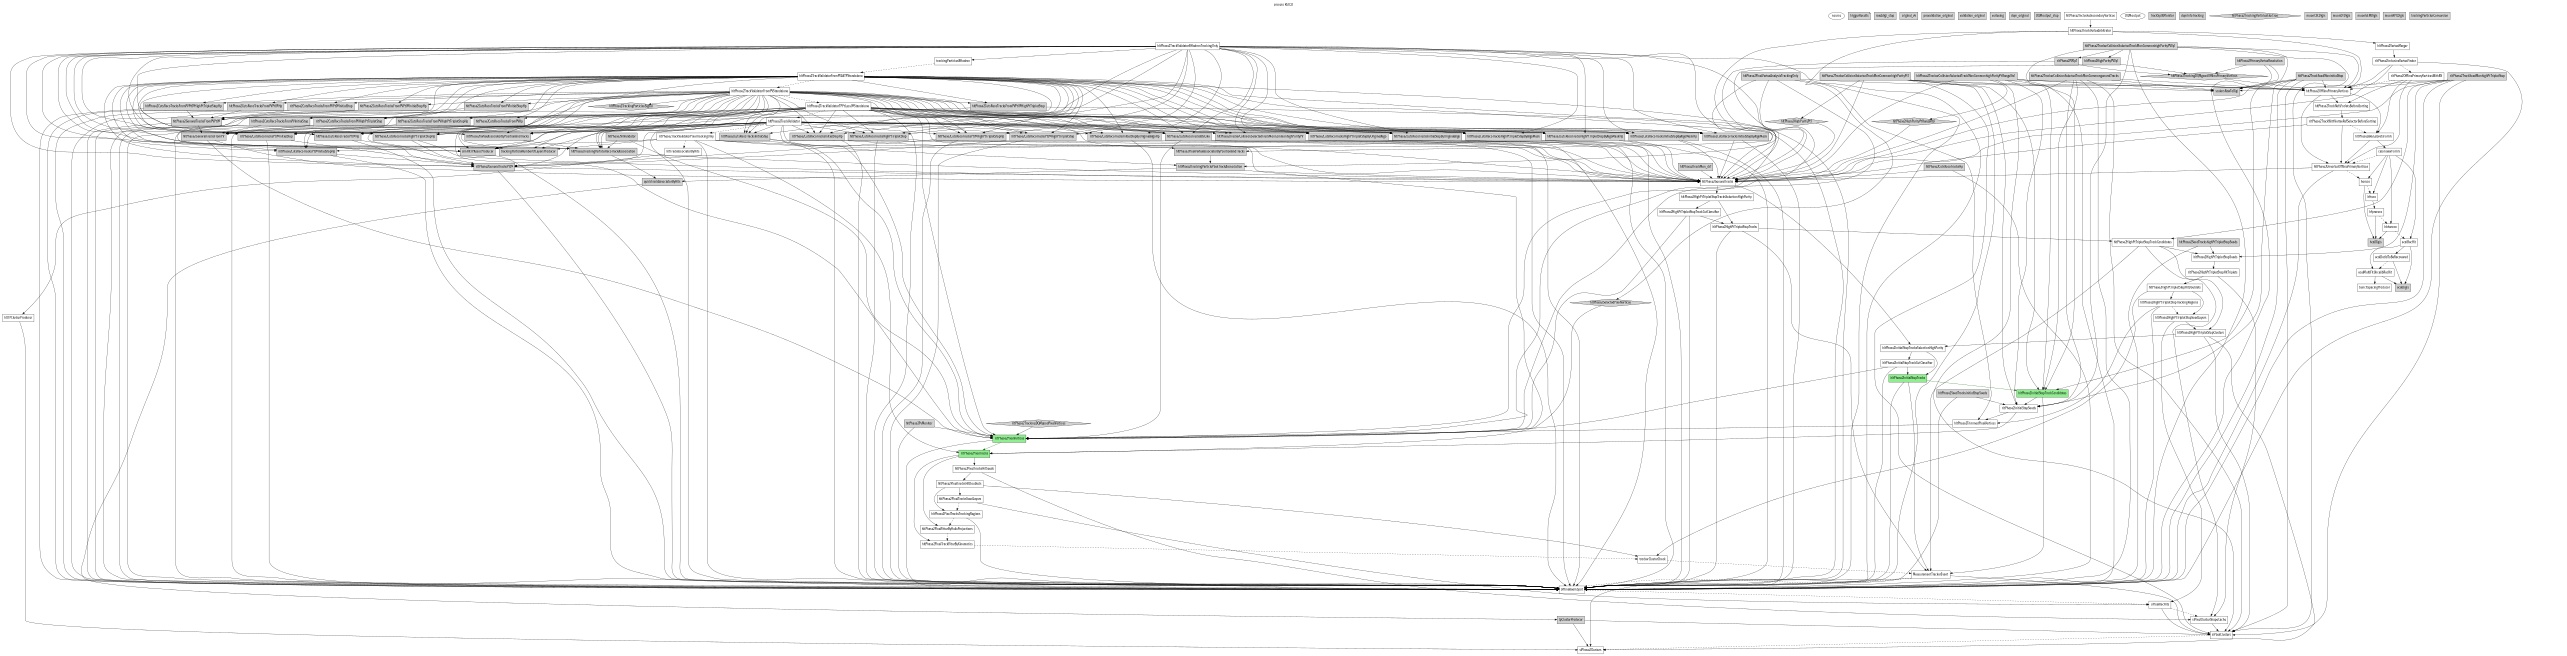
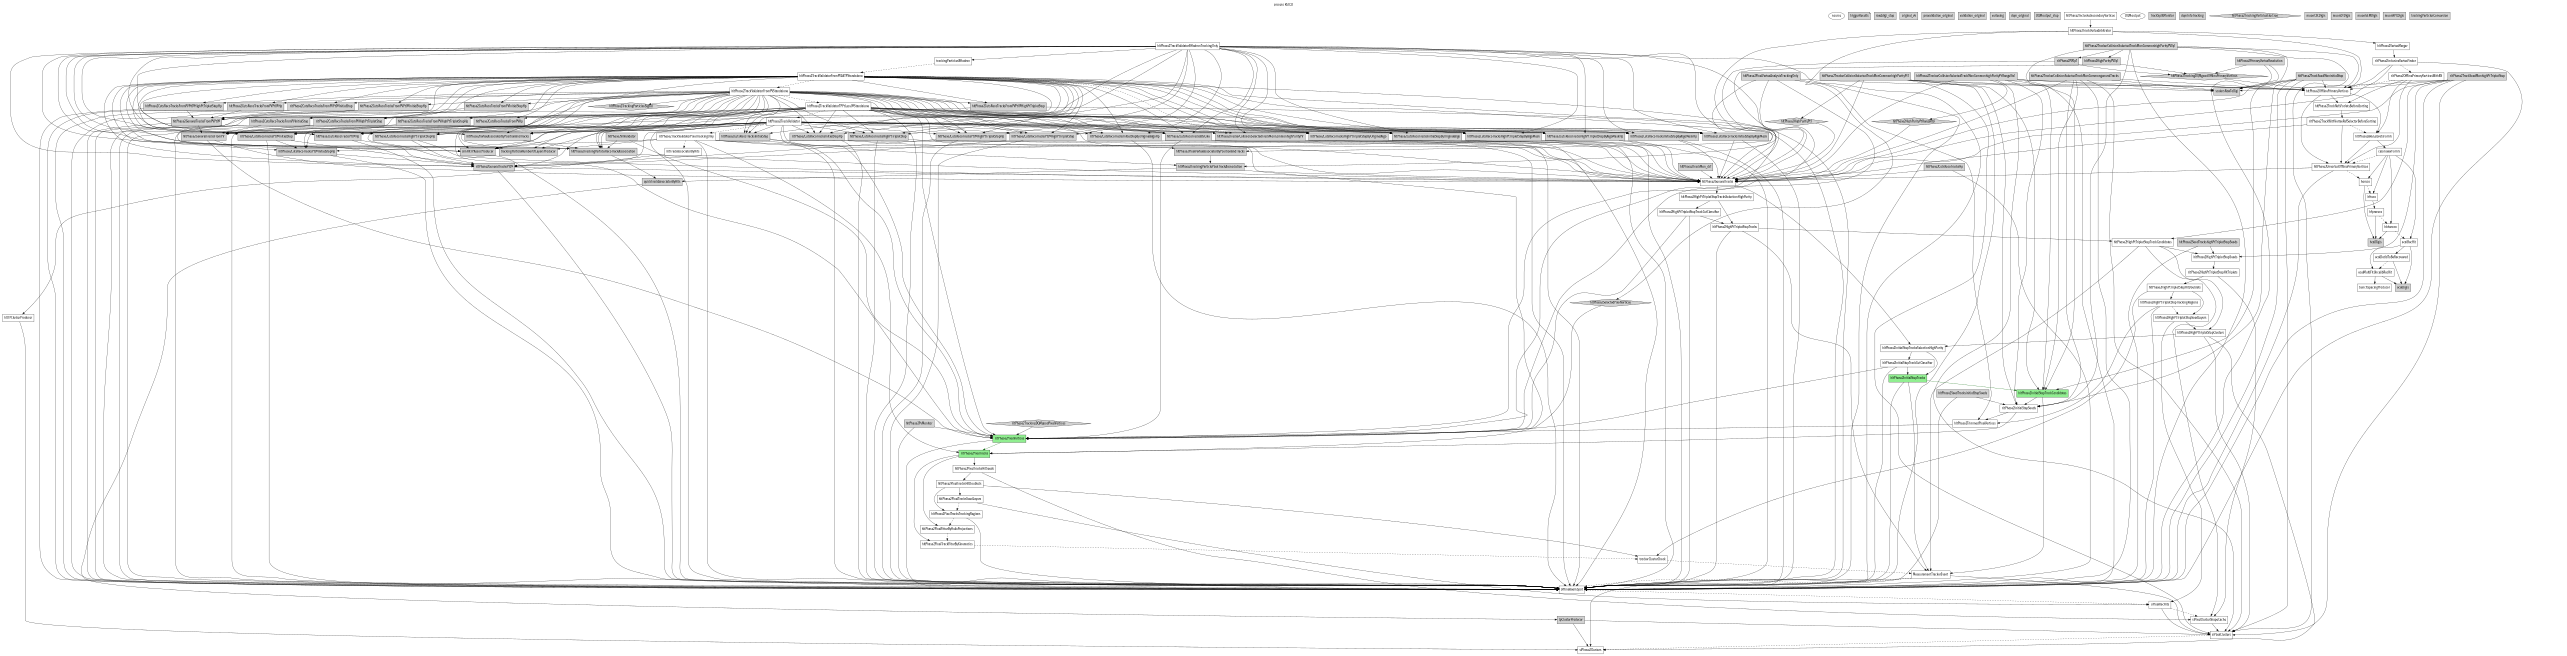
(437, 49) -> (286, 144)
(1107, 88) -> (1107, 88)
